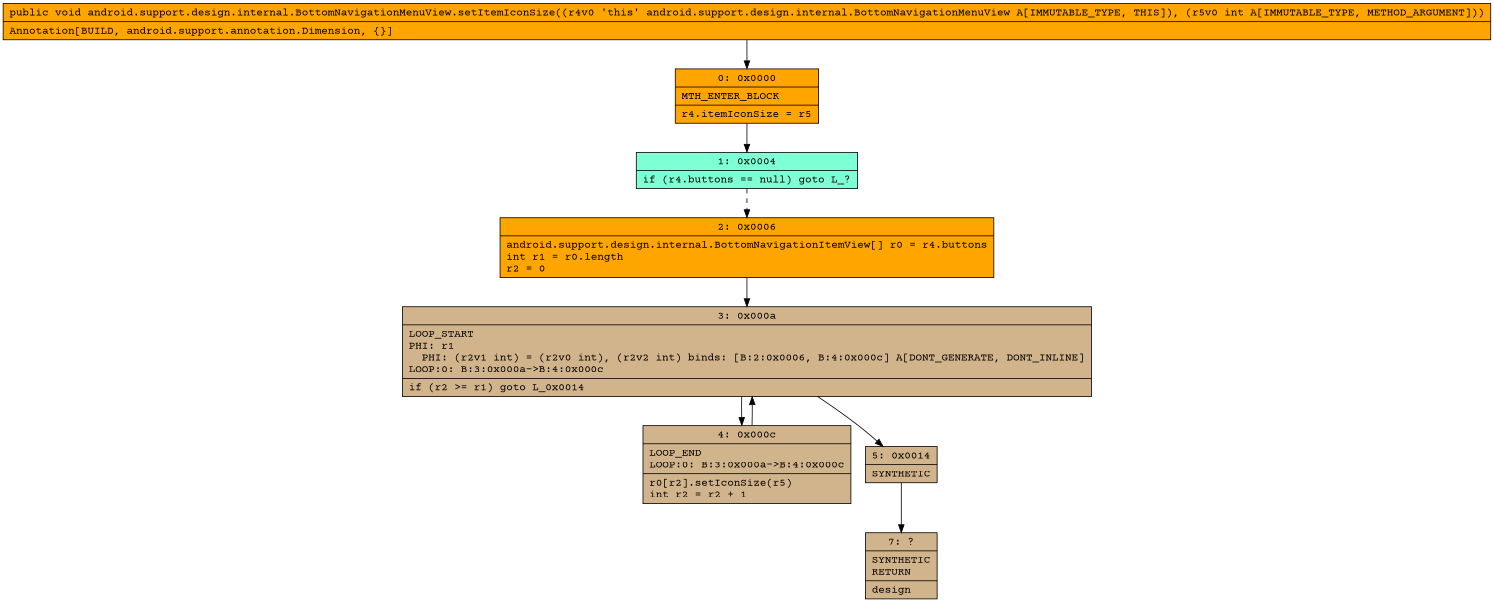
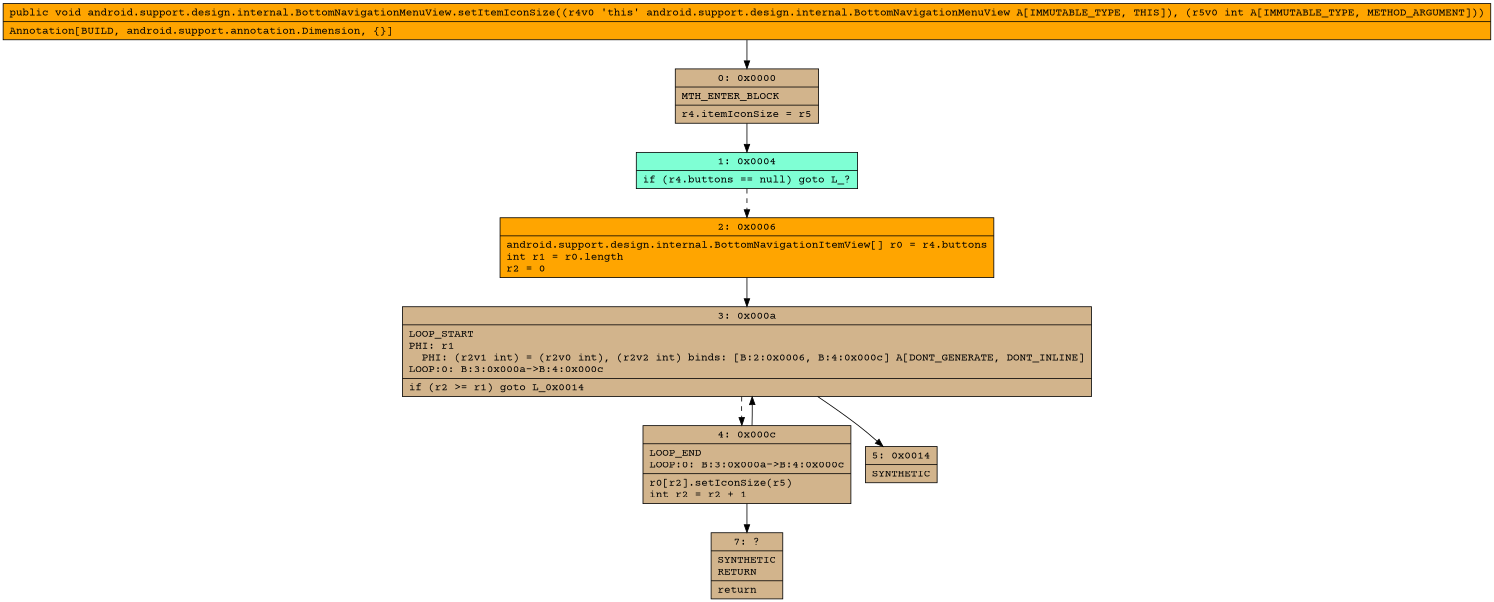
(747, 96) -> (747, 96)
(742, 407) -> (742, 407)
(901, 504) -> (747, 514)
(891, 589) -> (737, 589)
